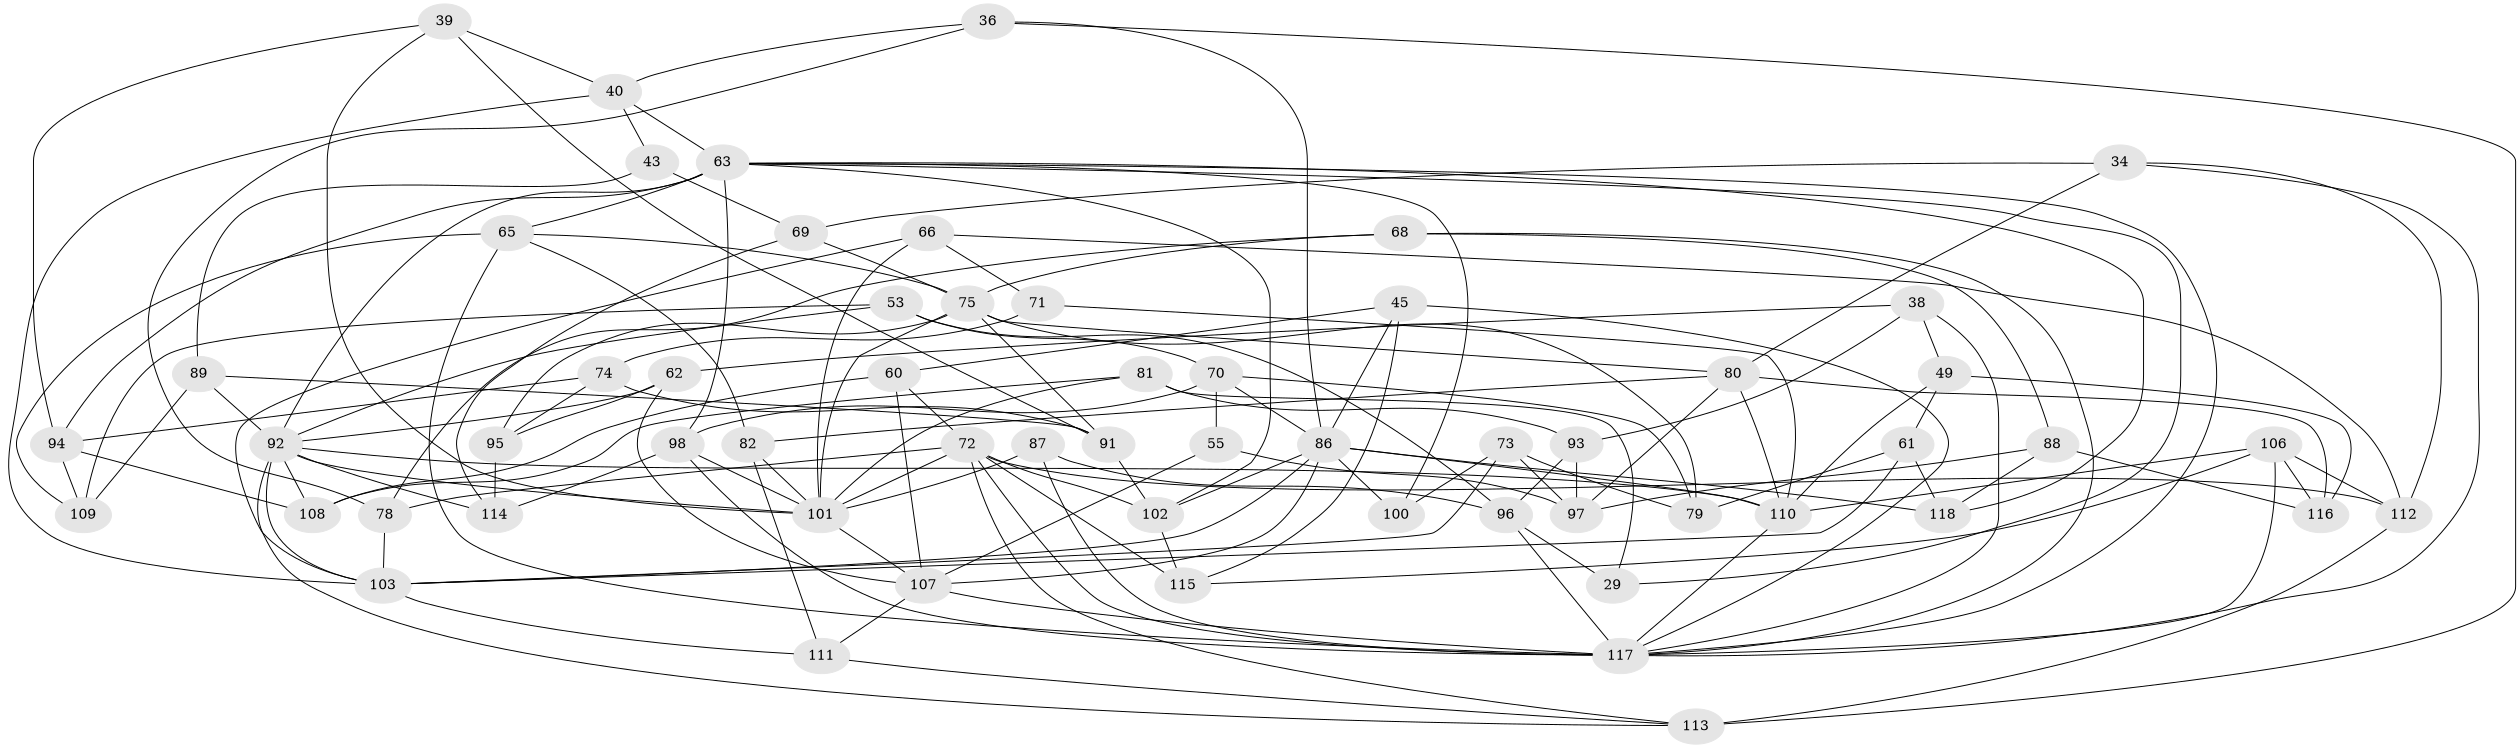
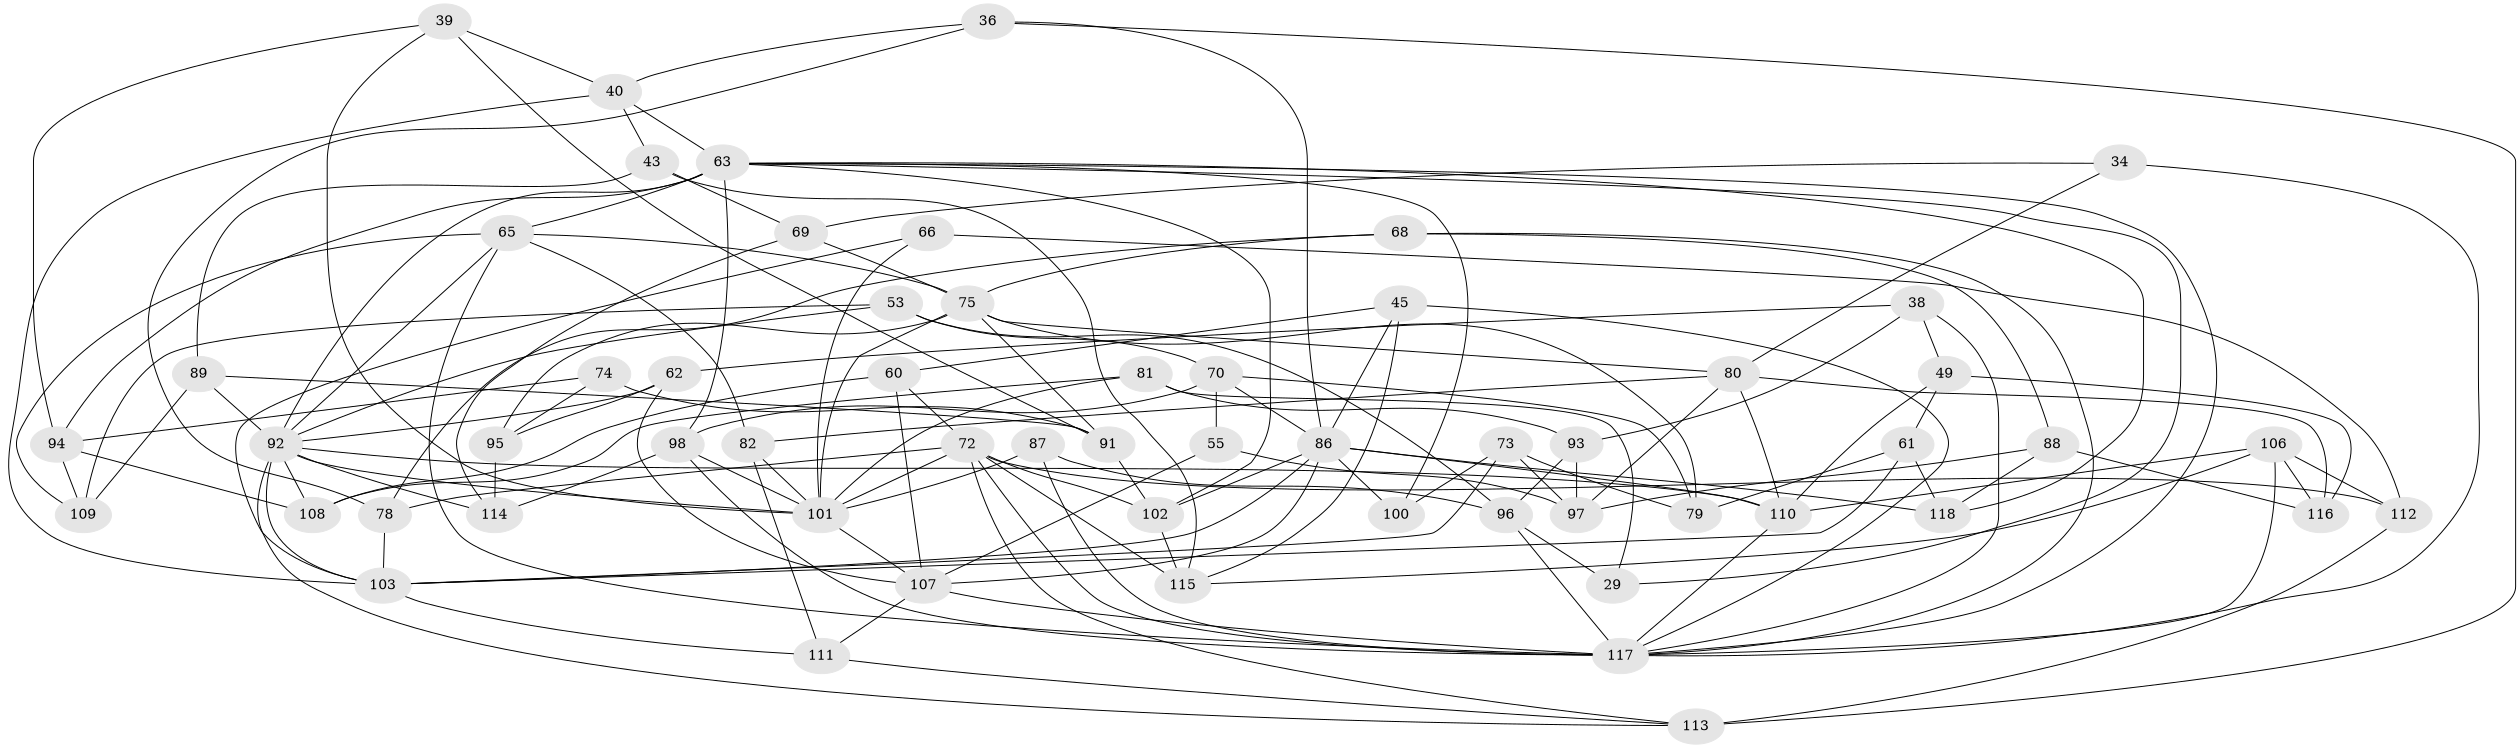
(2410, 232) -> none
none -> (1035, 246)
(1038, 304) -> none
none -> (392, 339)
